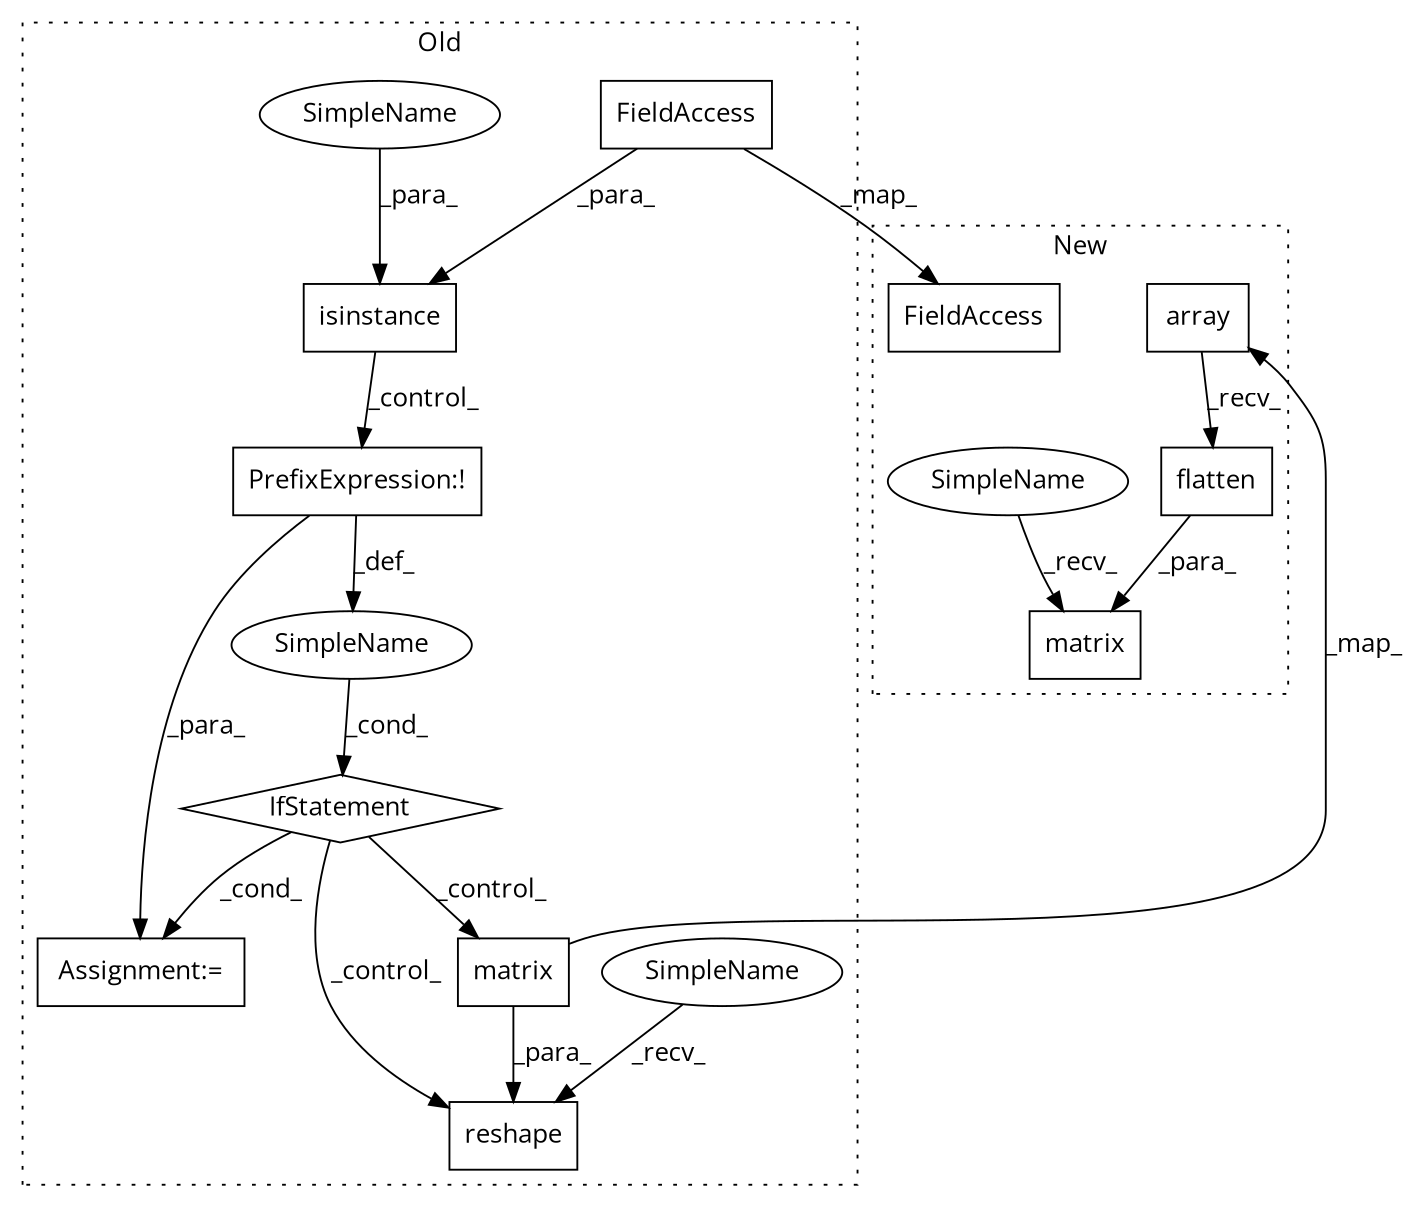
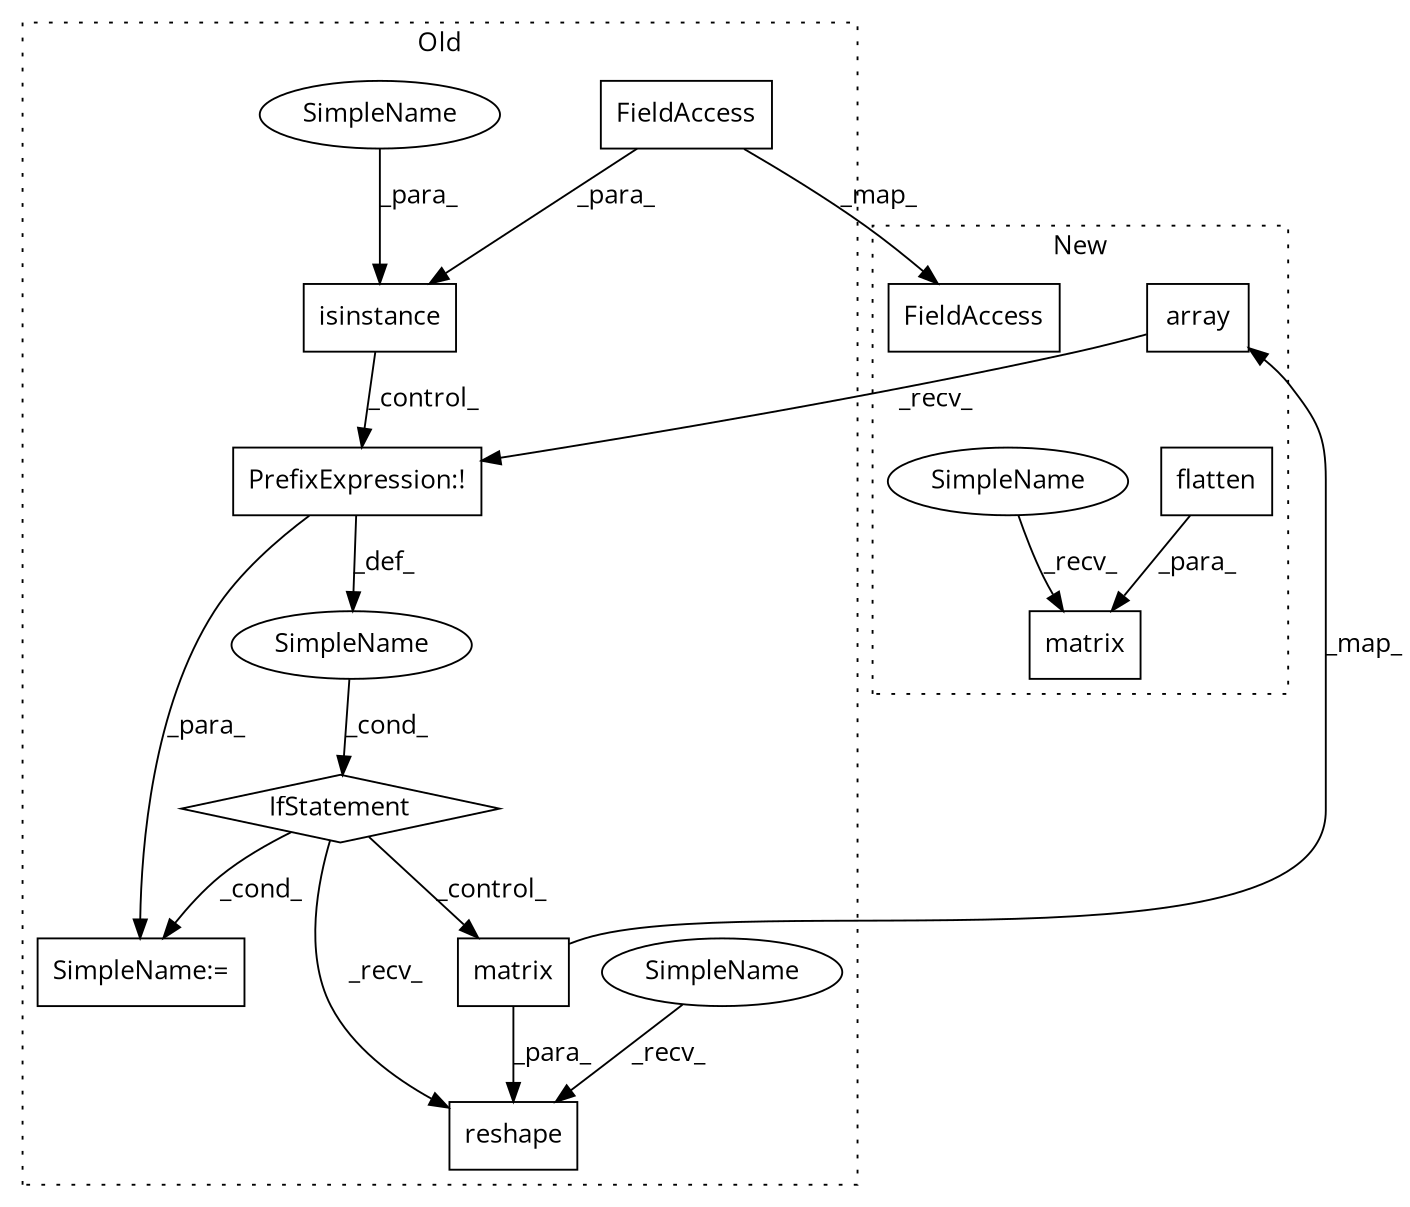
(1206, 390) -> (825, 402)
(141, 972) -> (141, 972)
(386, 972) -> (386, 972)
